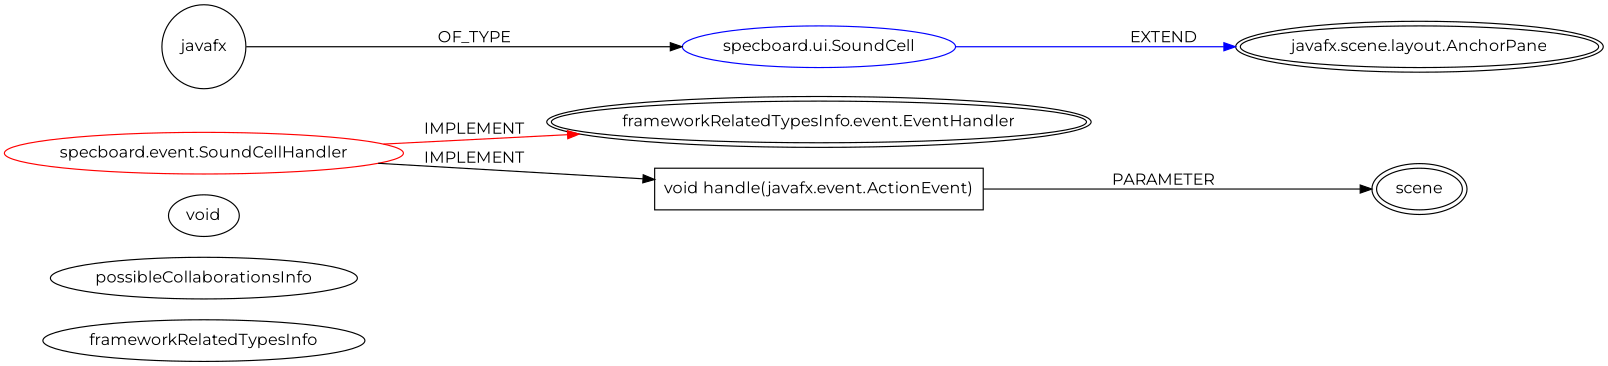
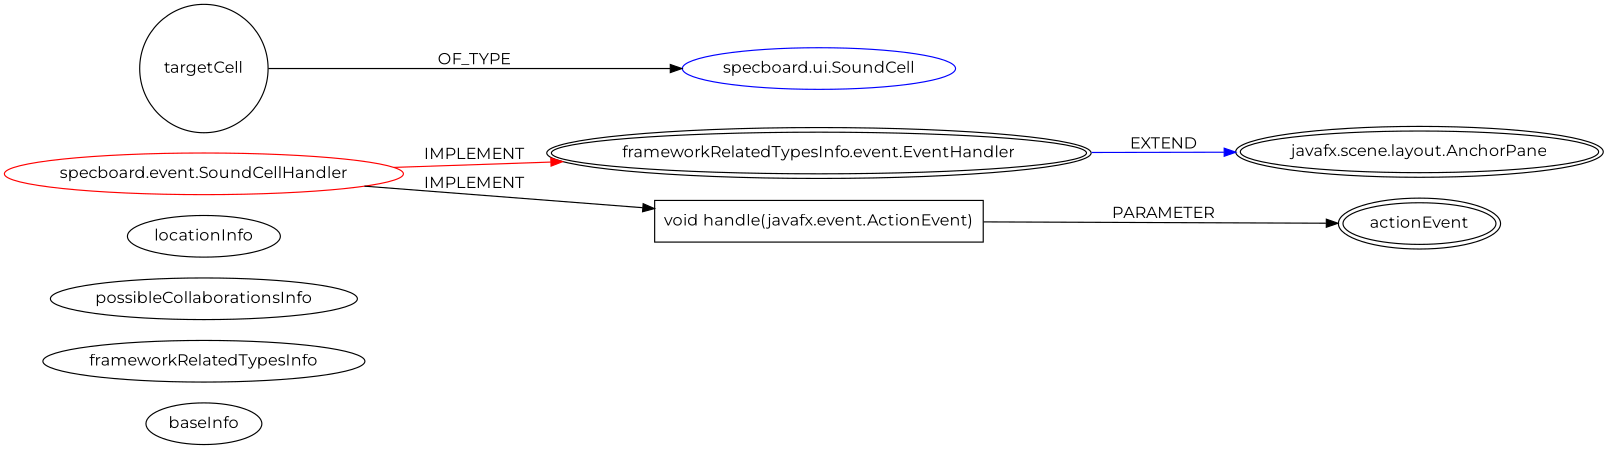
(204, 47) -> (204, 69)
(1090, 47) -> (1158, 152)
(1419, 189) -> (1419, 224)
(204, 216) -> (204, 236)
none -> (204, 424)
